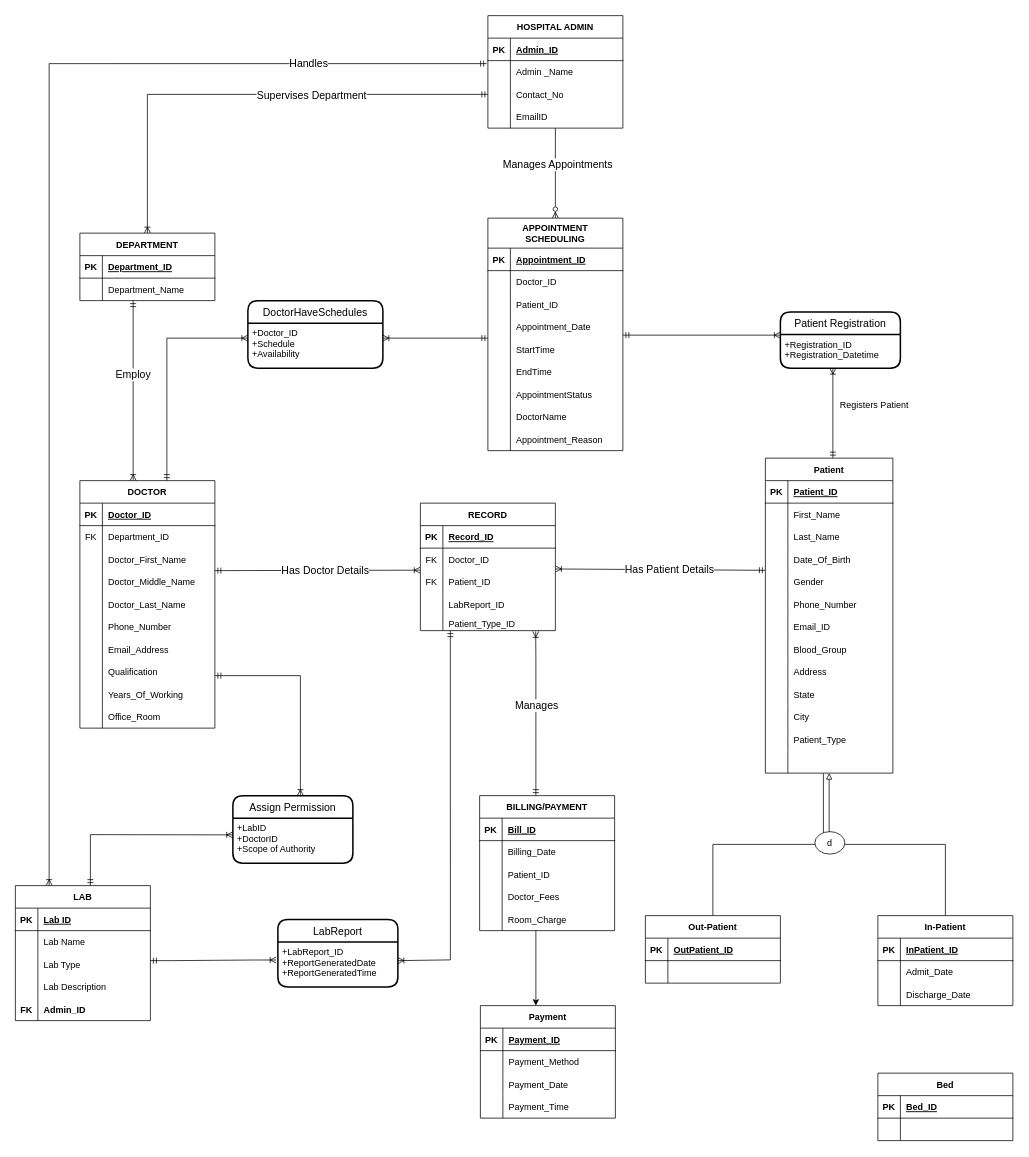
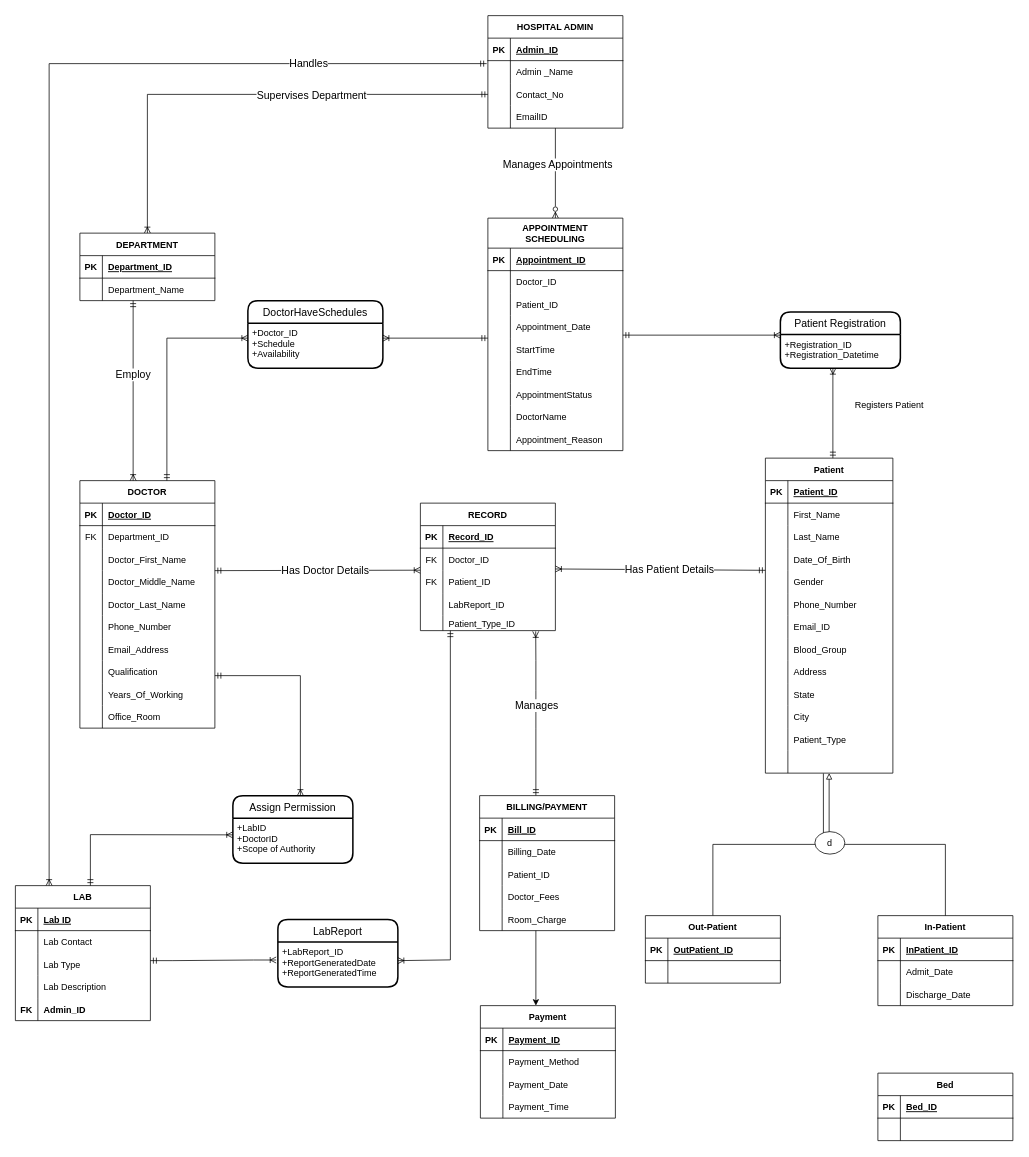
(874, 405) -> (889, 405)
(62, 942) -> (70, 942)
